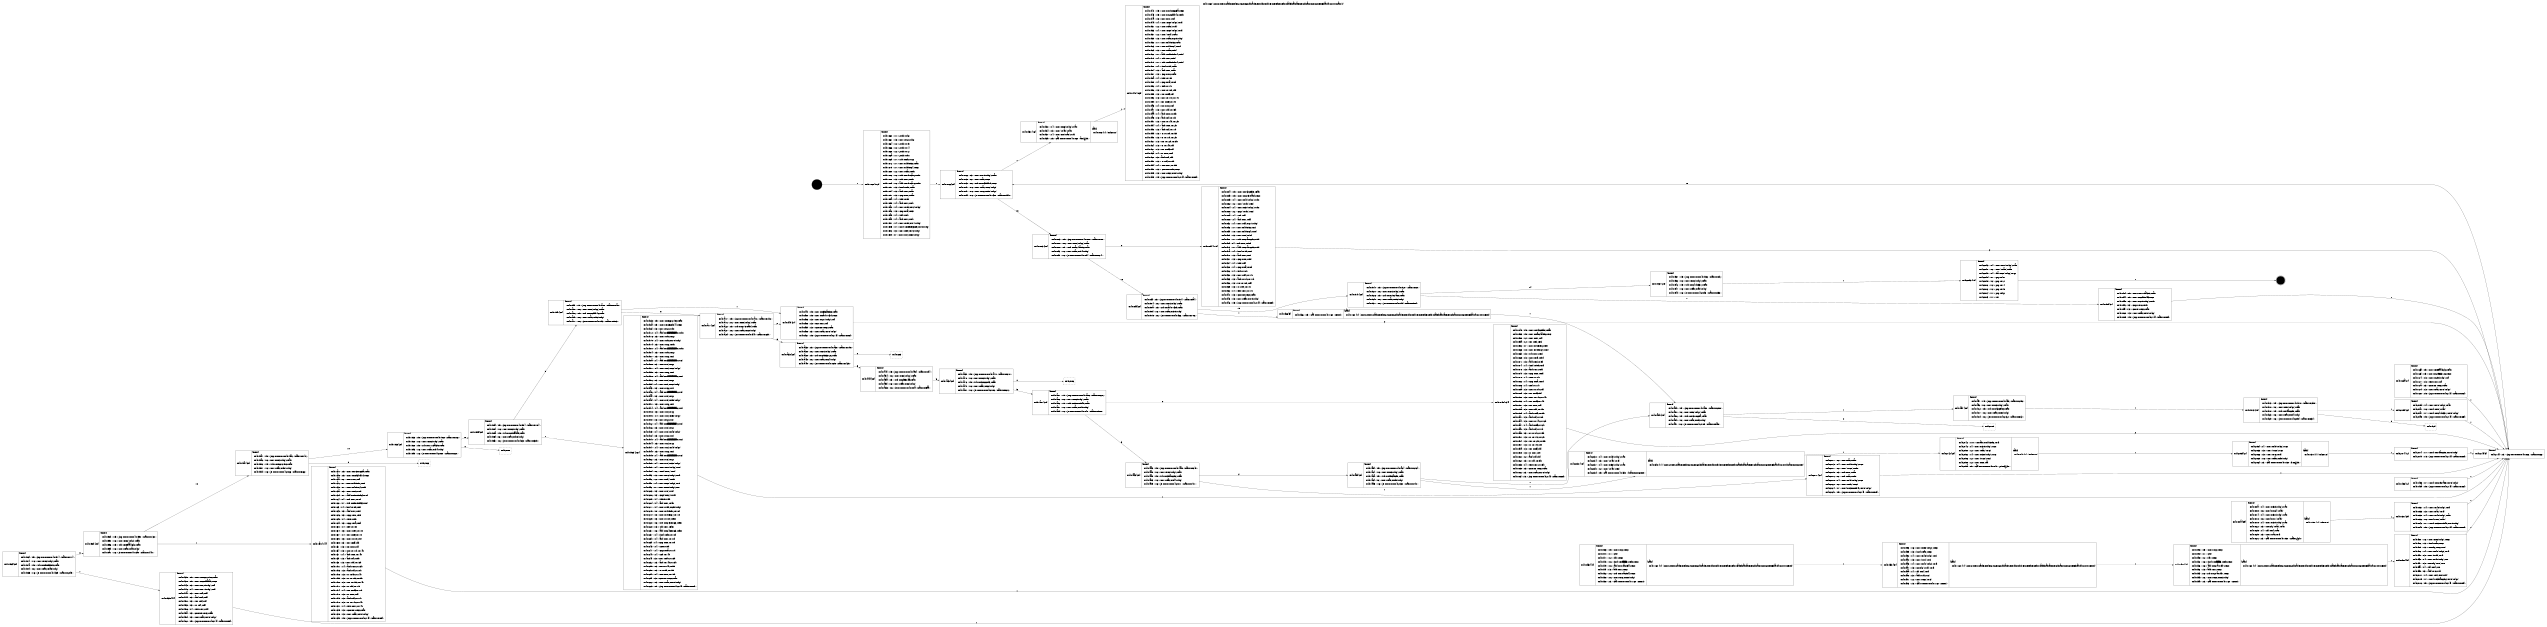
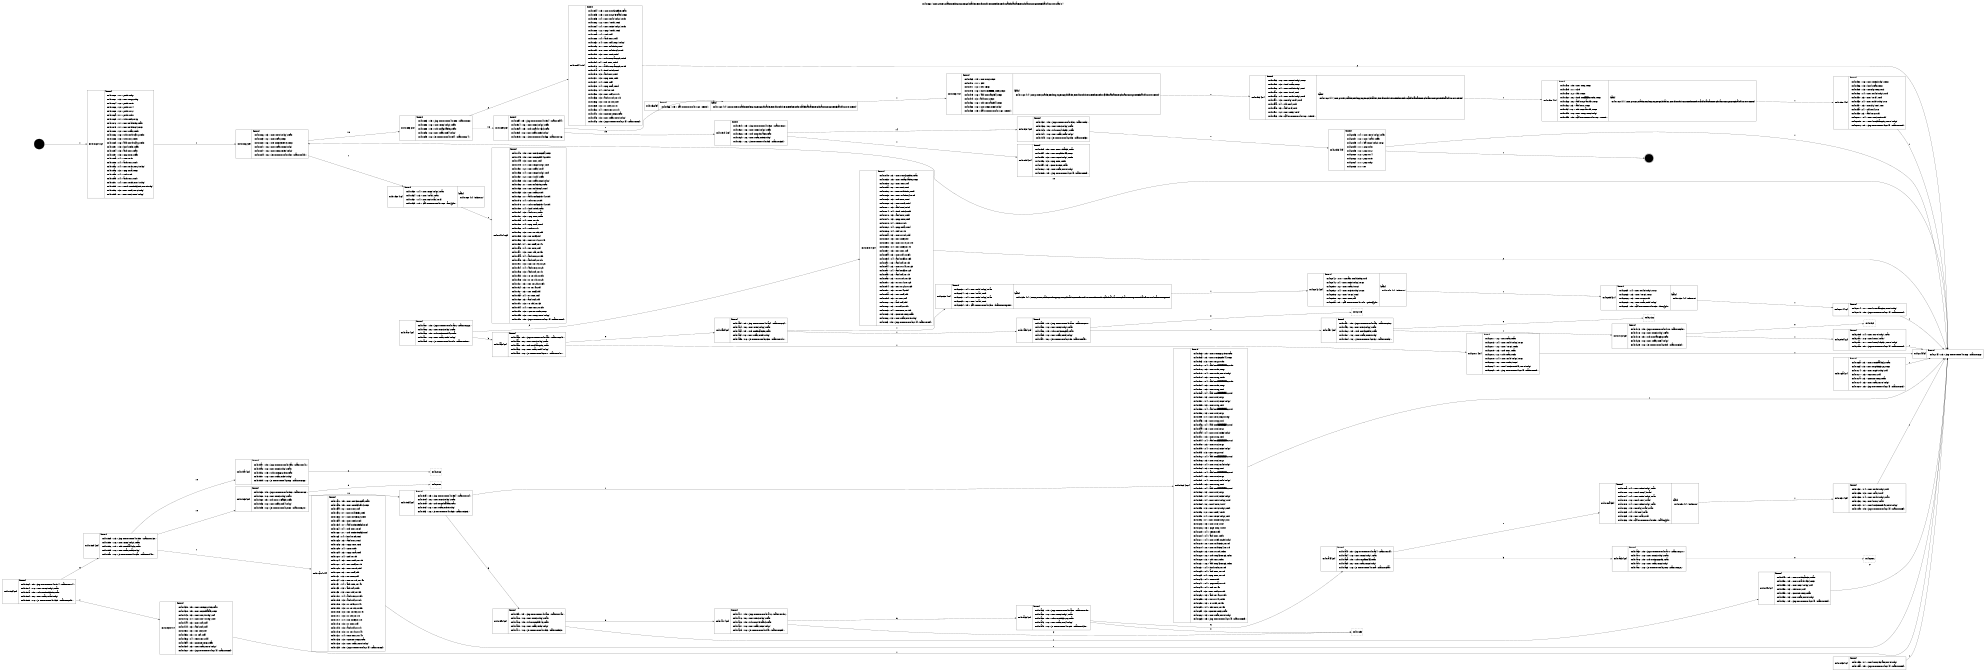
(2390, 299) -> (1739, 135)
none -> (1649, 318)
(777, 324) -> (1069, 635)
(1593, 336) -> (901, 100)
(1022, 392) -> none
(347, 454) -> (196, 523)
none -> (1496, 533)
